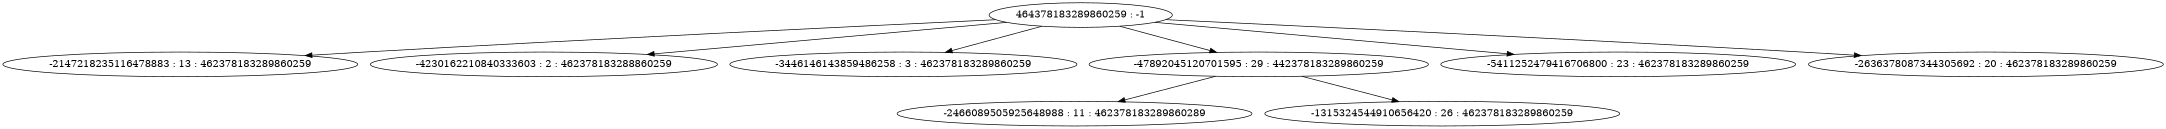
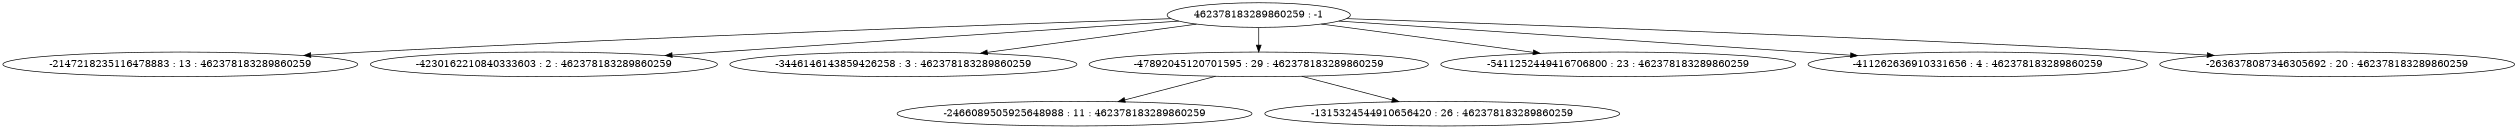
(1081, 15) -> (1259, 15)
(544, 64) -> (544, 64)
(903, 64) -> (903, 64)
(1259, 64) -> (1259, 64)
(1618, 64) -> (1618, 64)
none -> (1978, 64)
(1986, 64) -> (2337, 64)
(1075, 114) -> (1075, 114)
